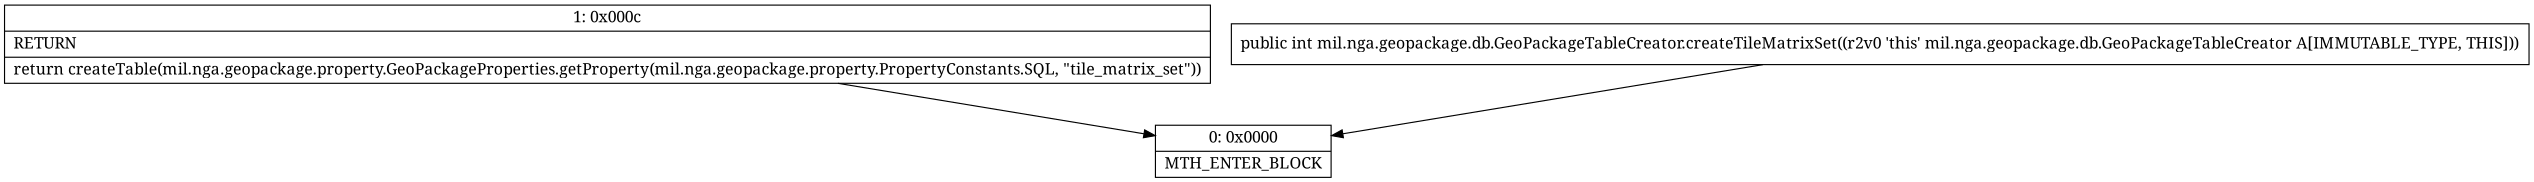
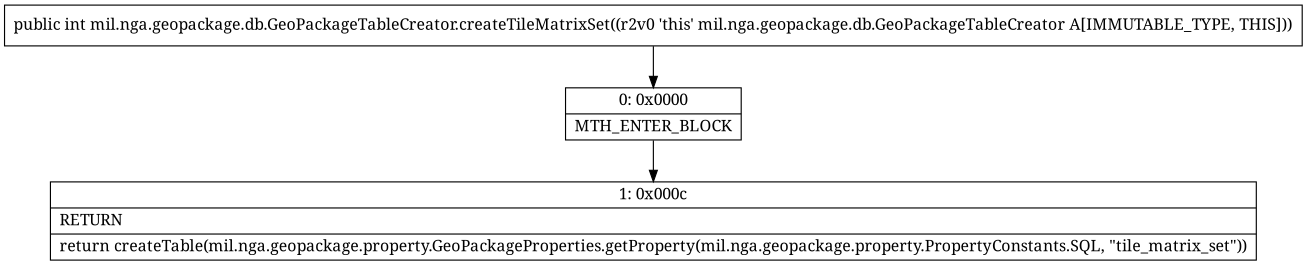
(991, 109) -> (653, 155)
